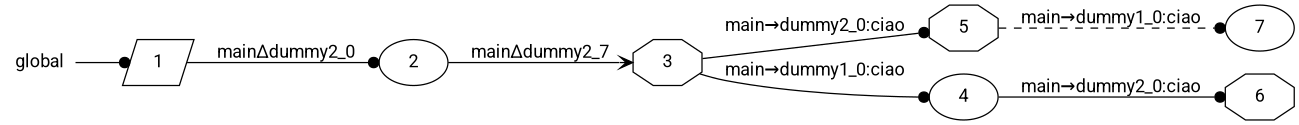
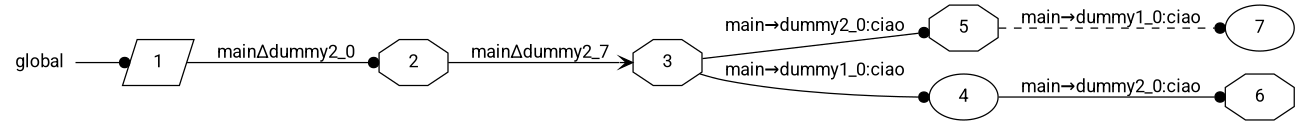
(414, 63) -> (414, 63)
